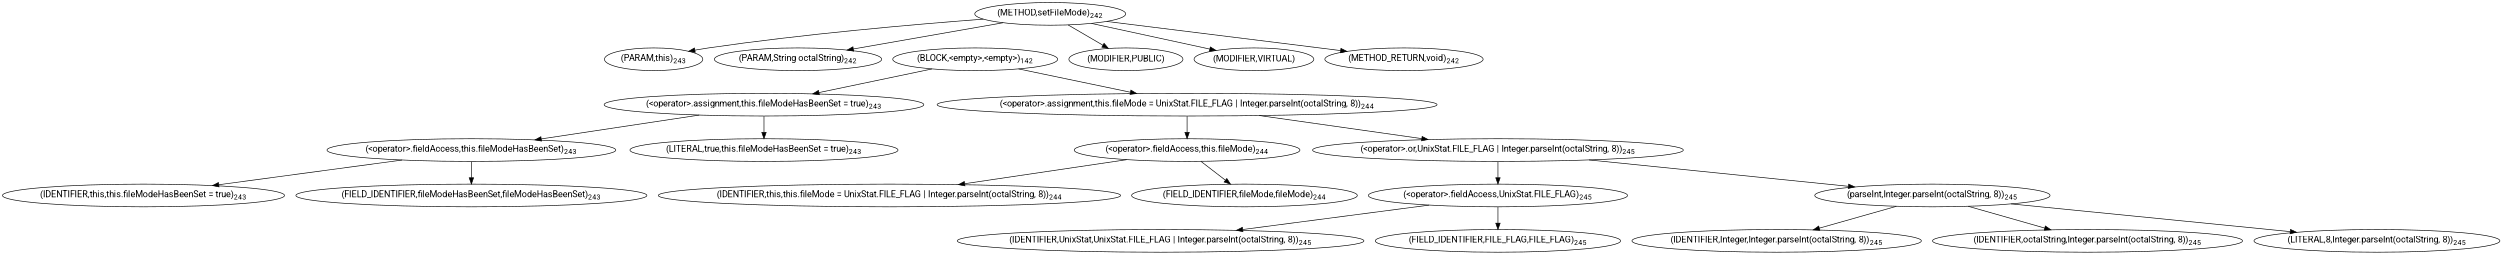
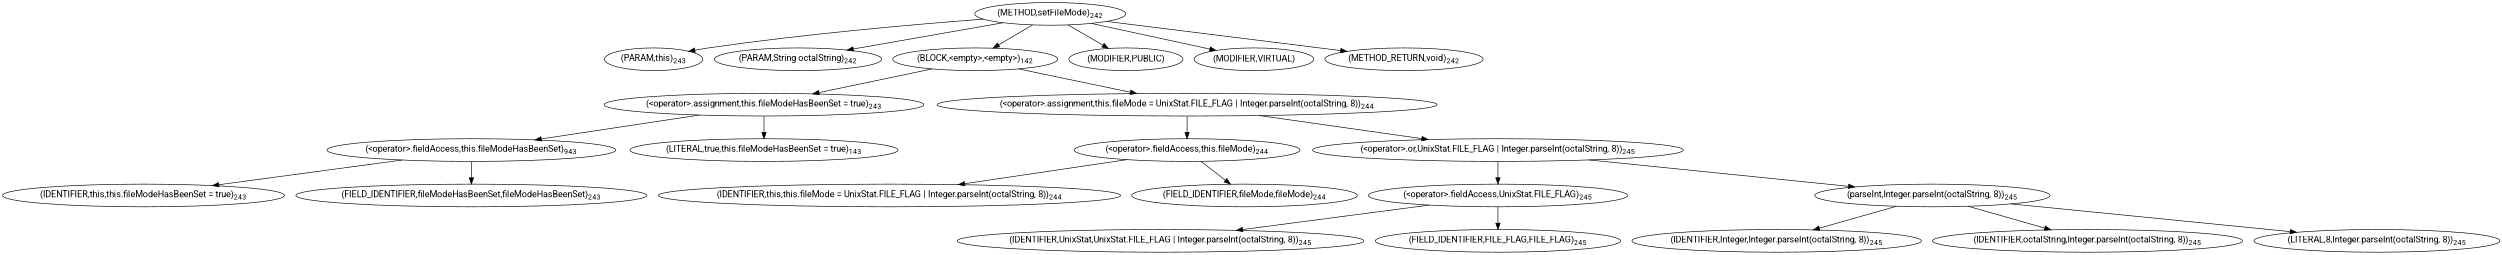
none -> (1016, 35)
(571, 149) -> (571, 149)
(855, 149) -> (855, 149)
